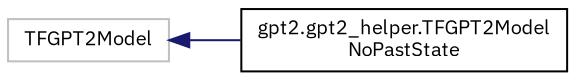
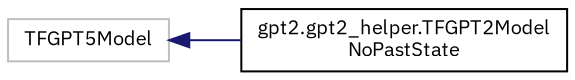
(88, 40) -> (88, 40)
